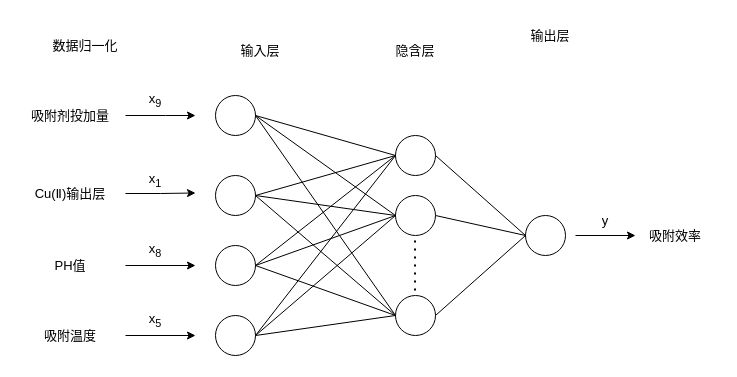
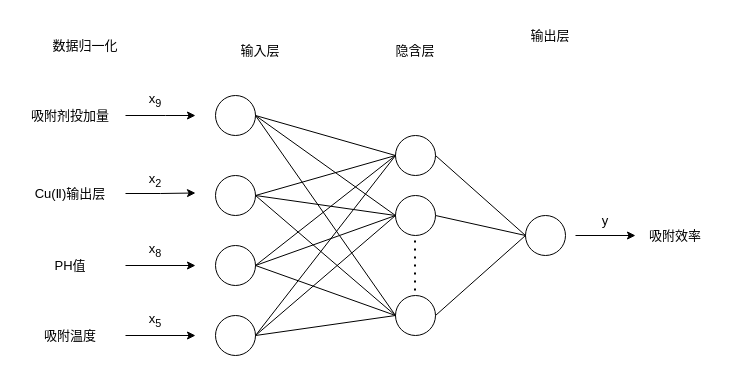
(156, 181) -> (156, 181)
